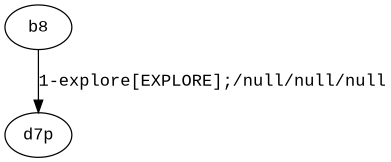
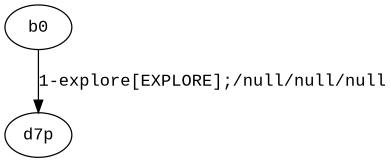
(38, 27) -> (38, 27)
